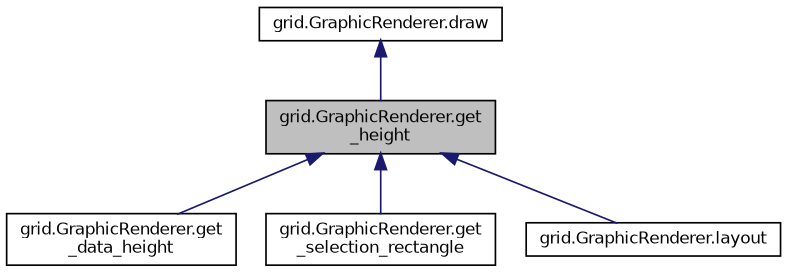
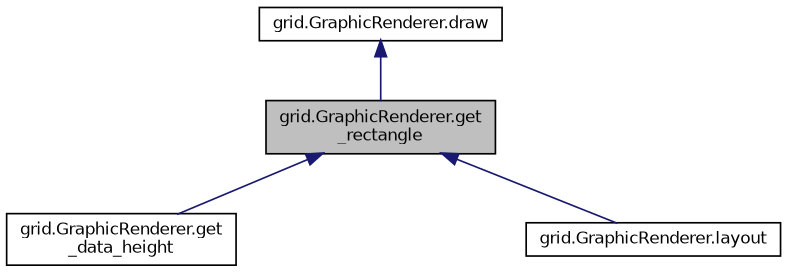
(381, 127) -> (381, 127)
(381, 239) -> none
